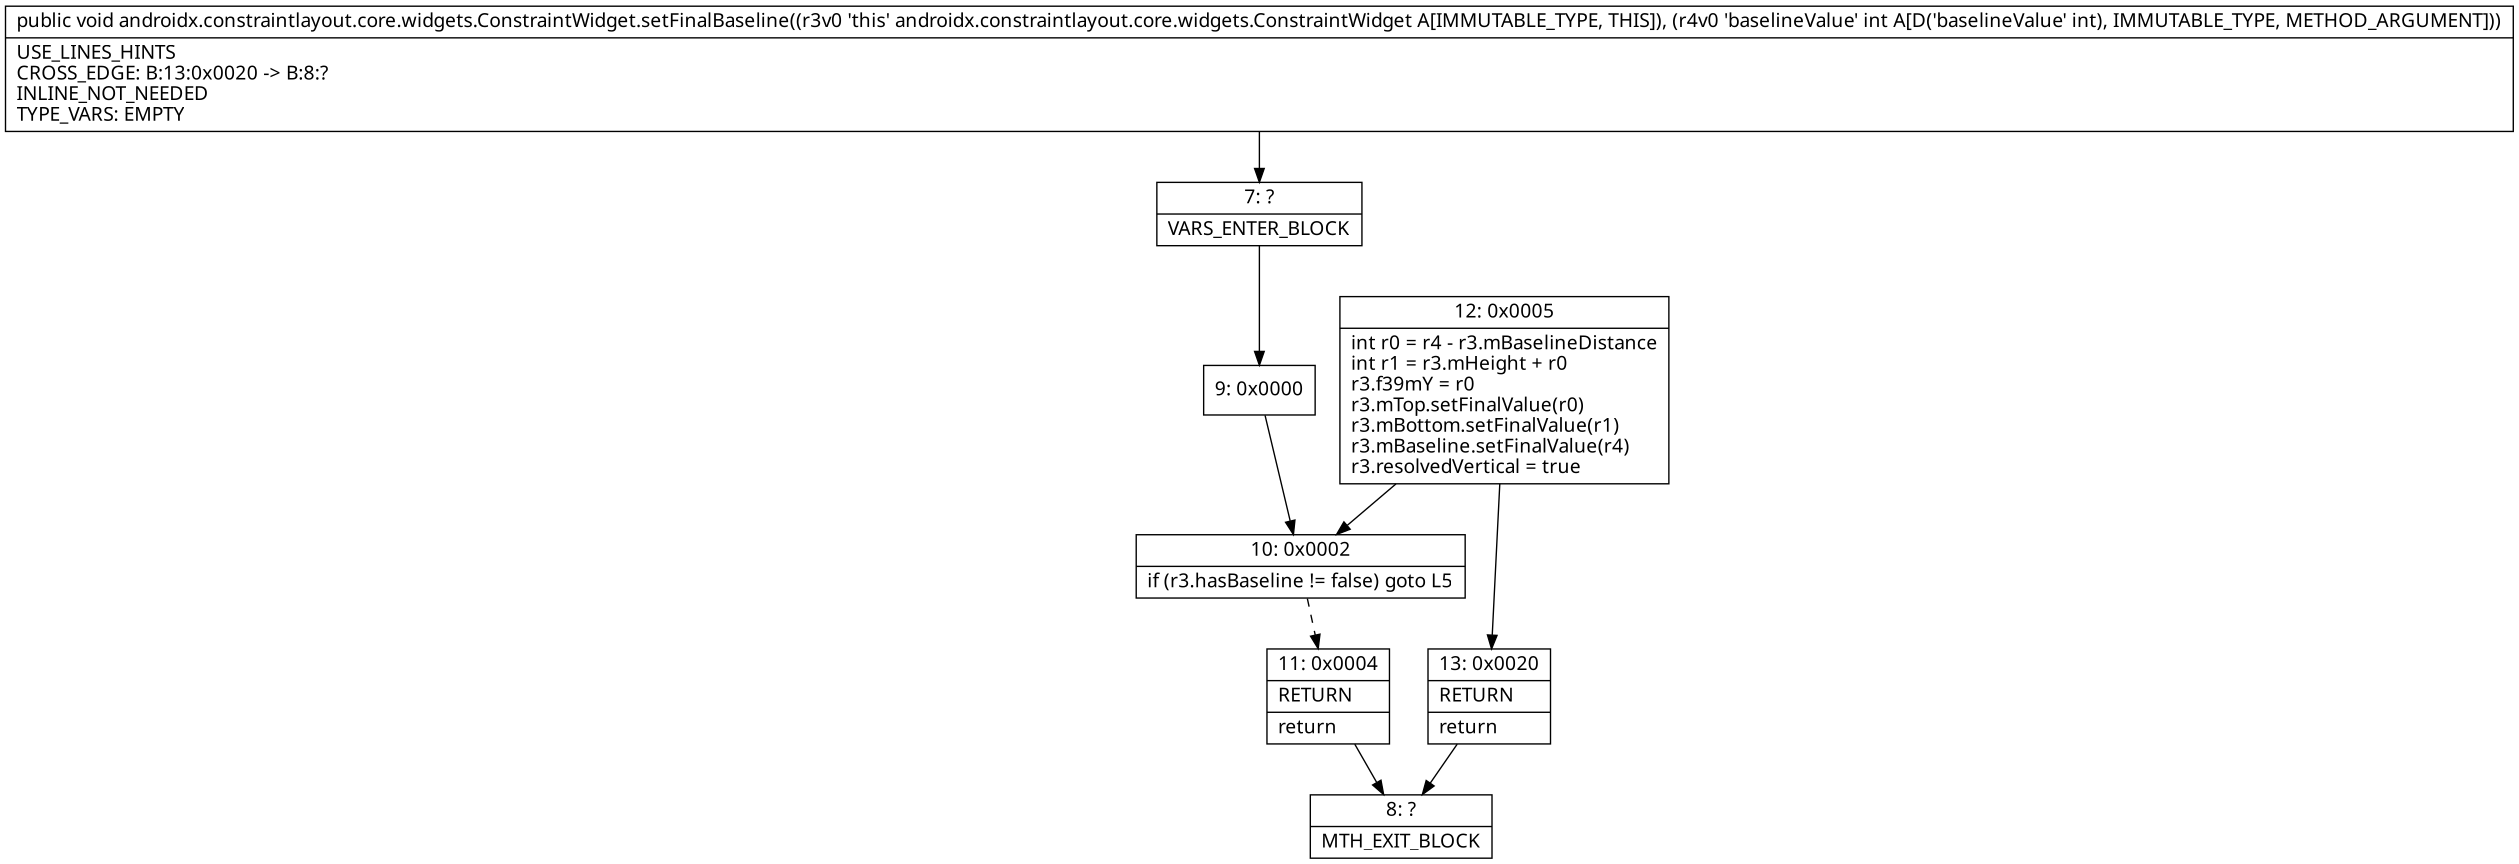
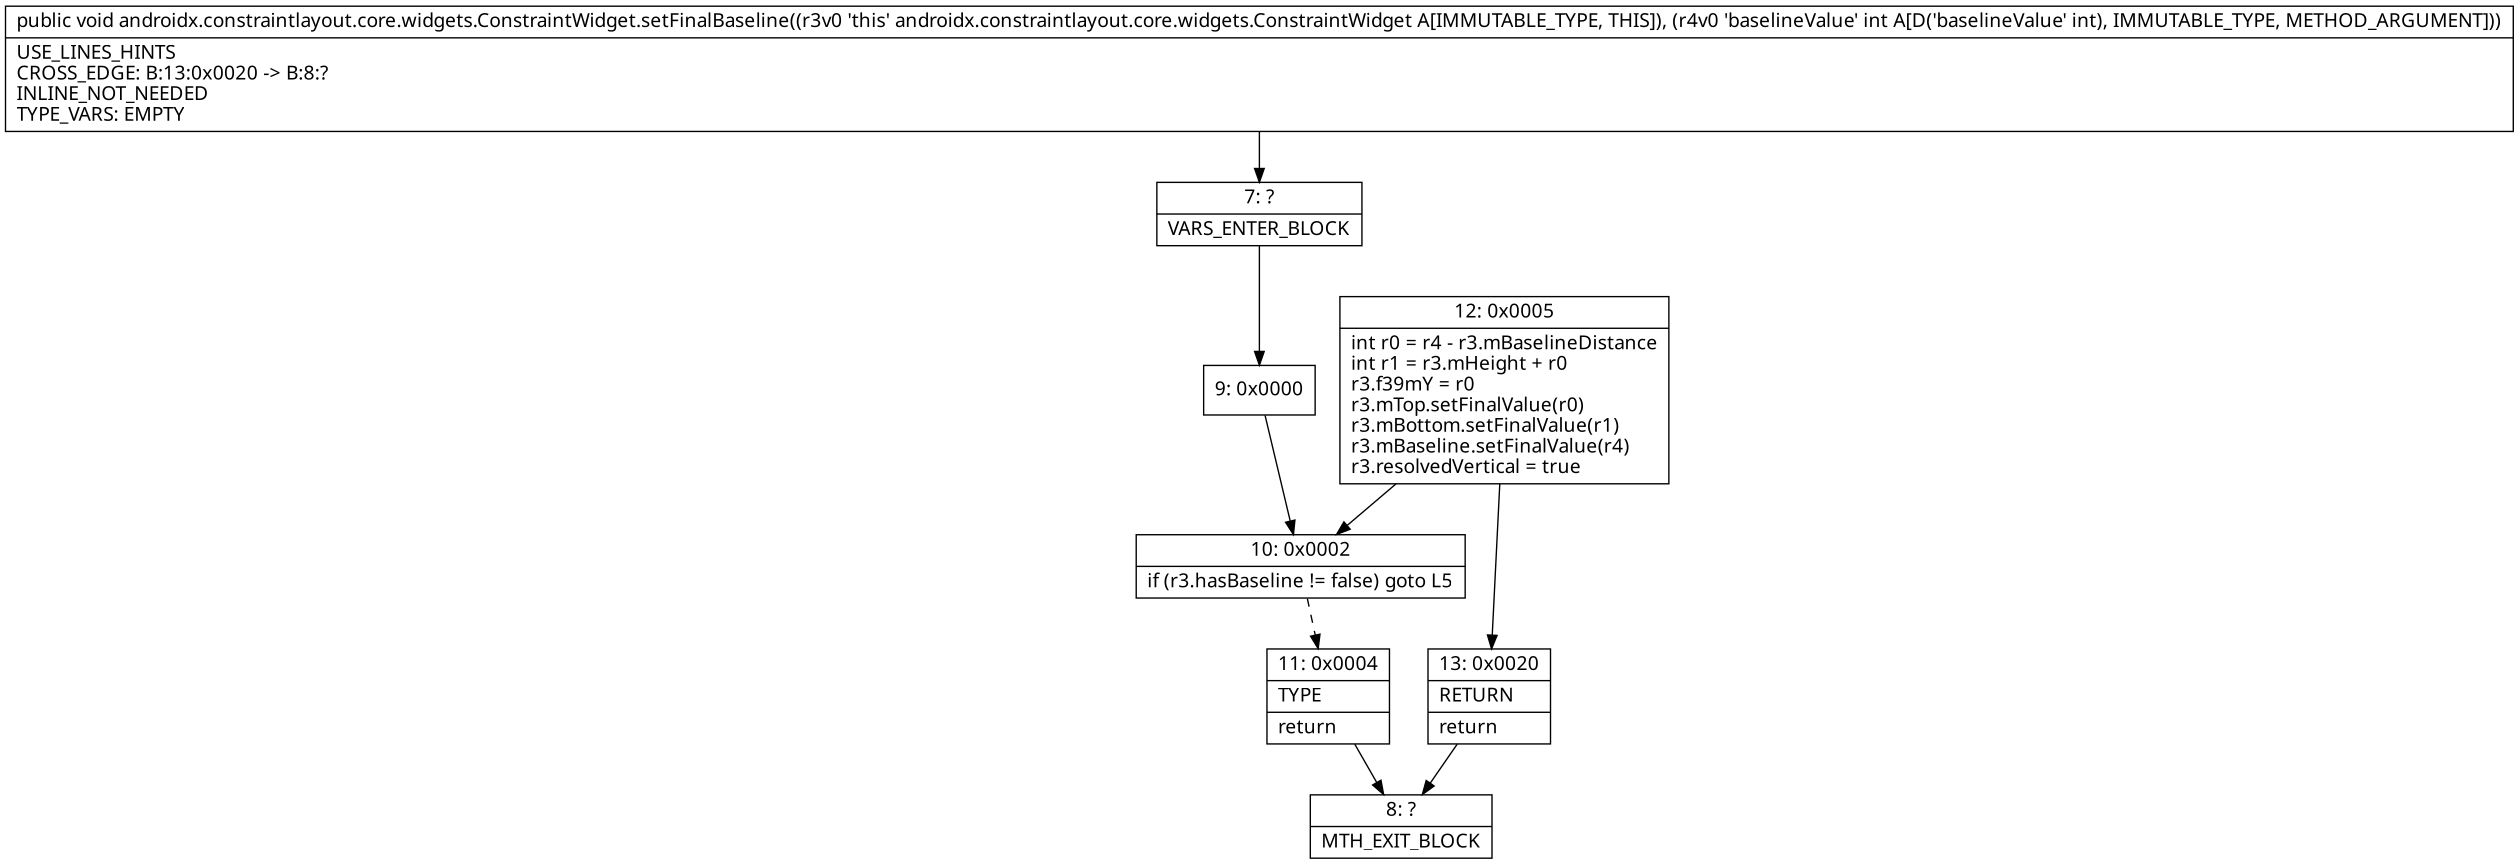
(1316, 696) -> (1300, 696)
